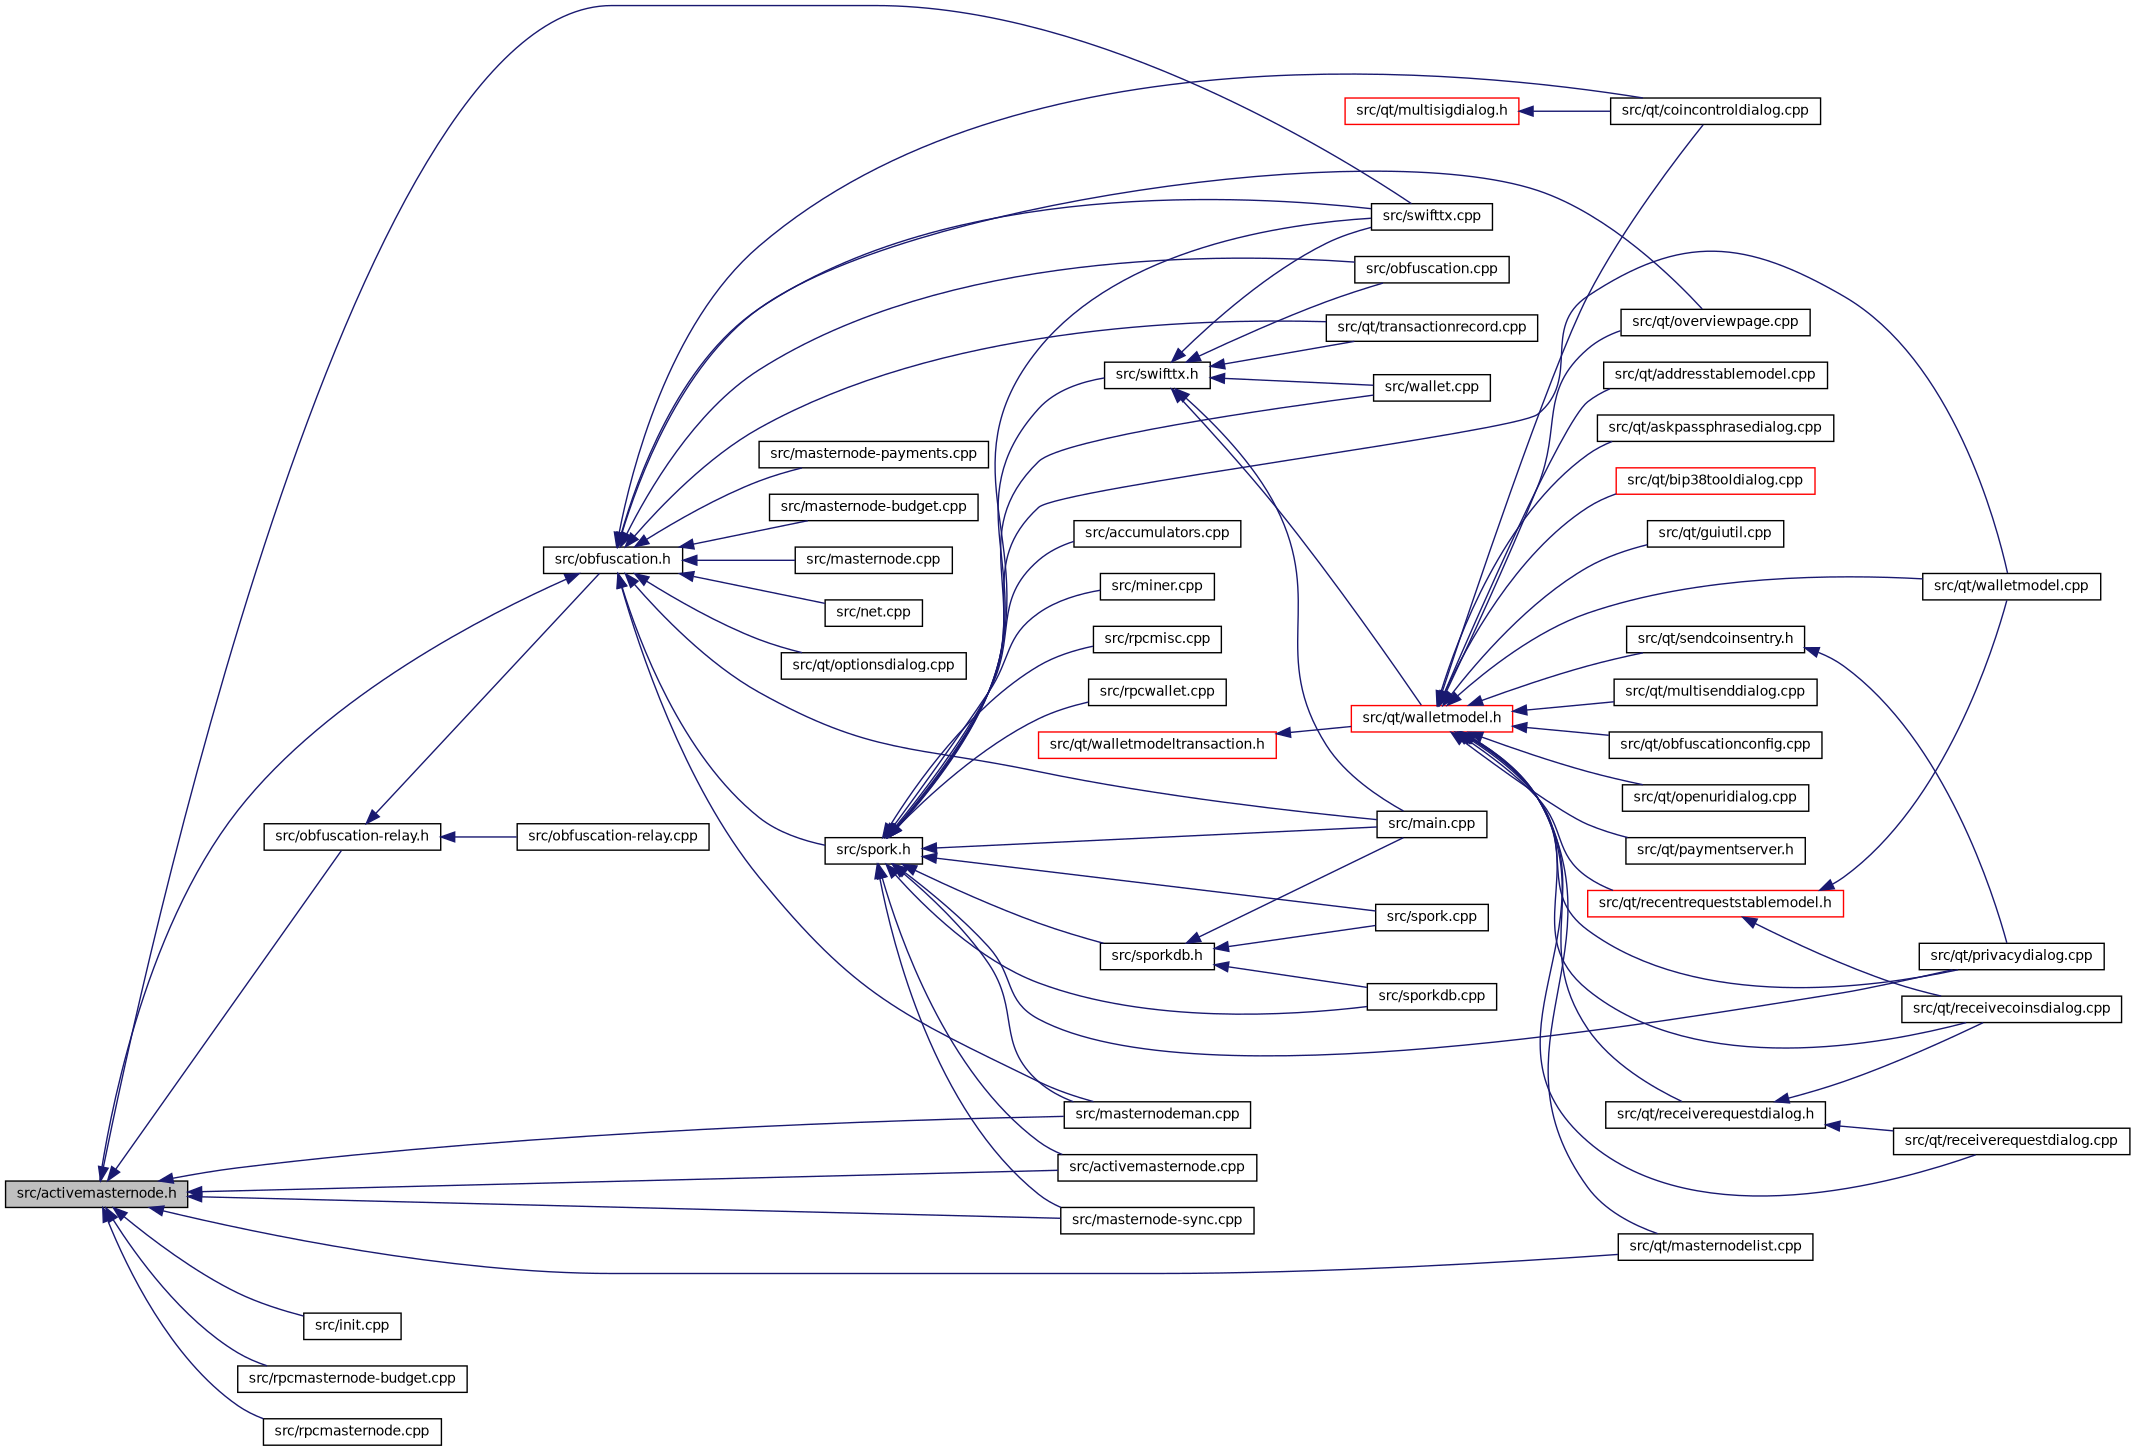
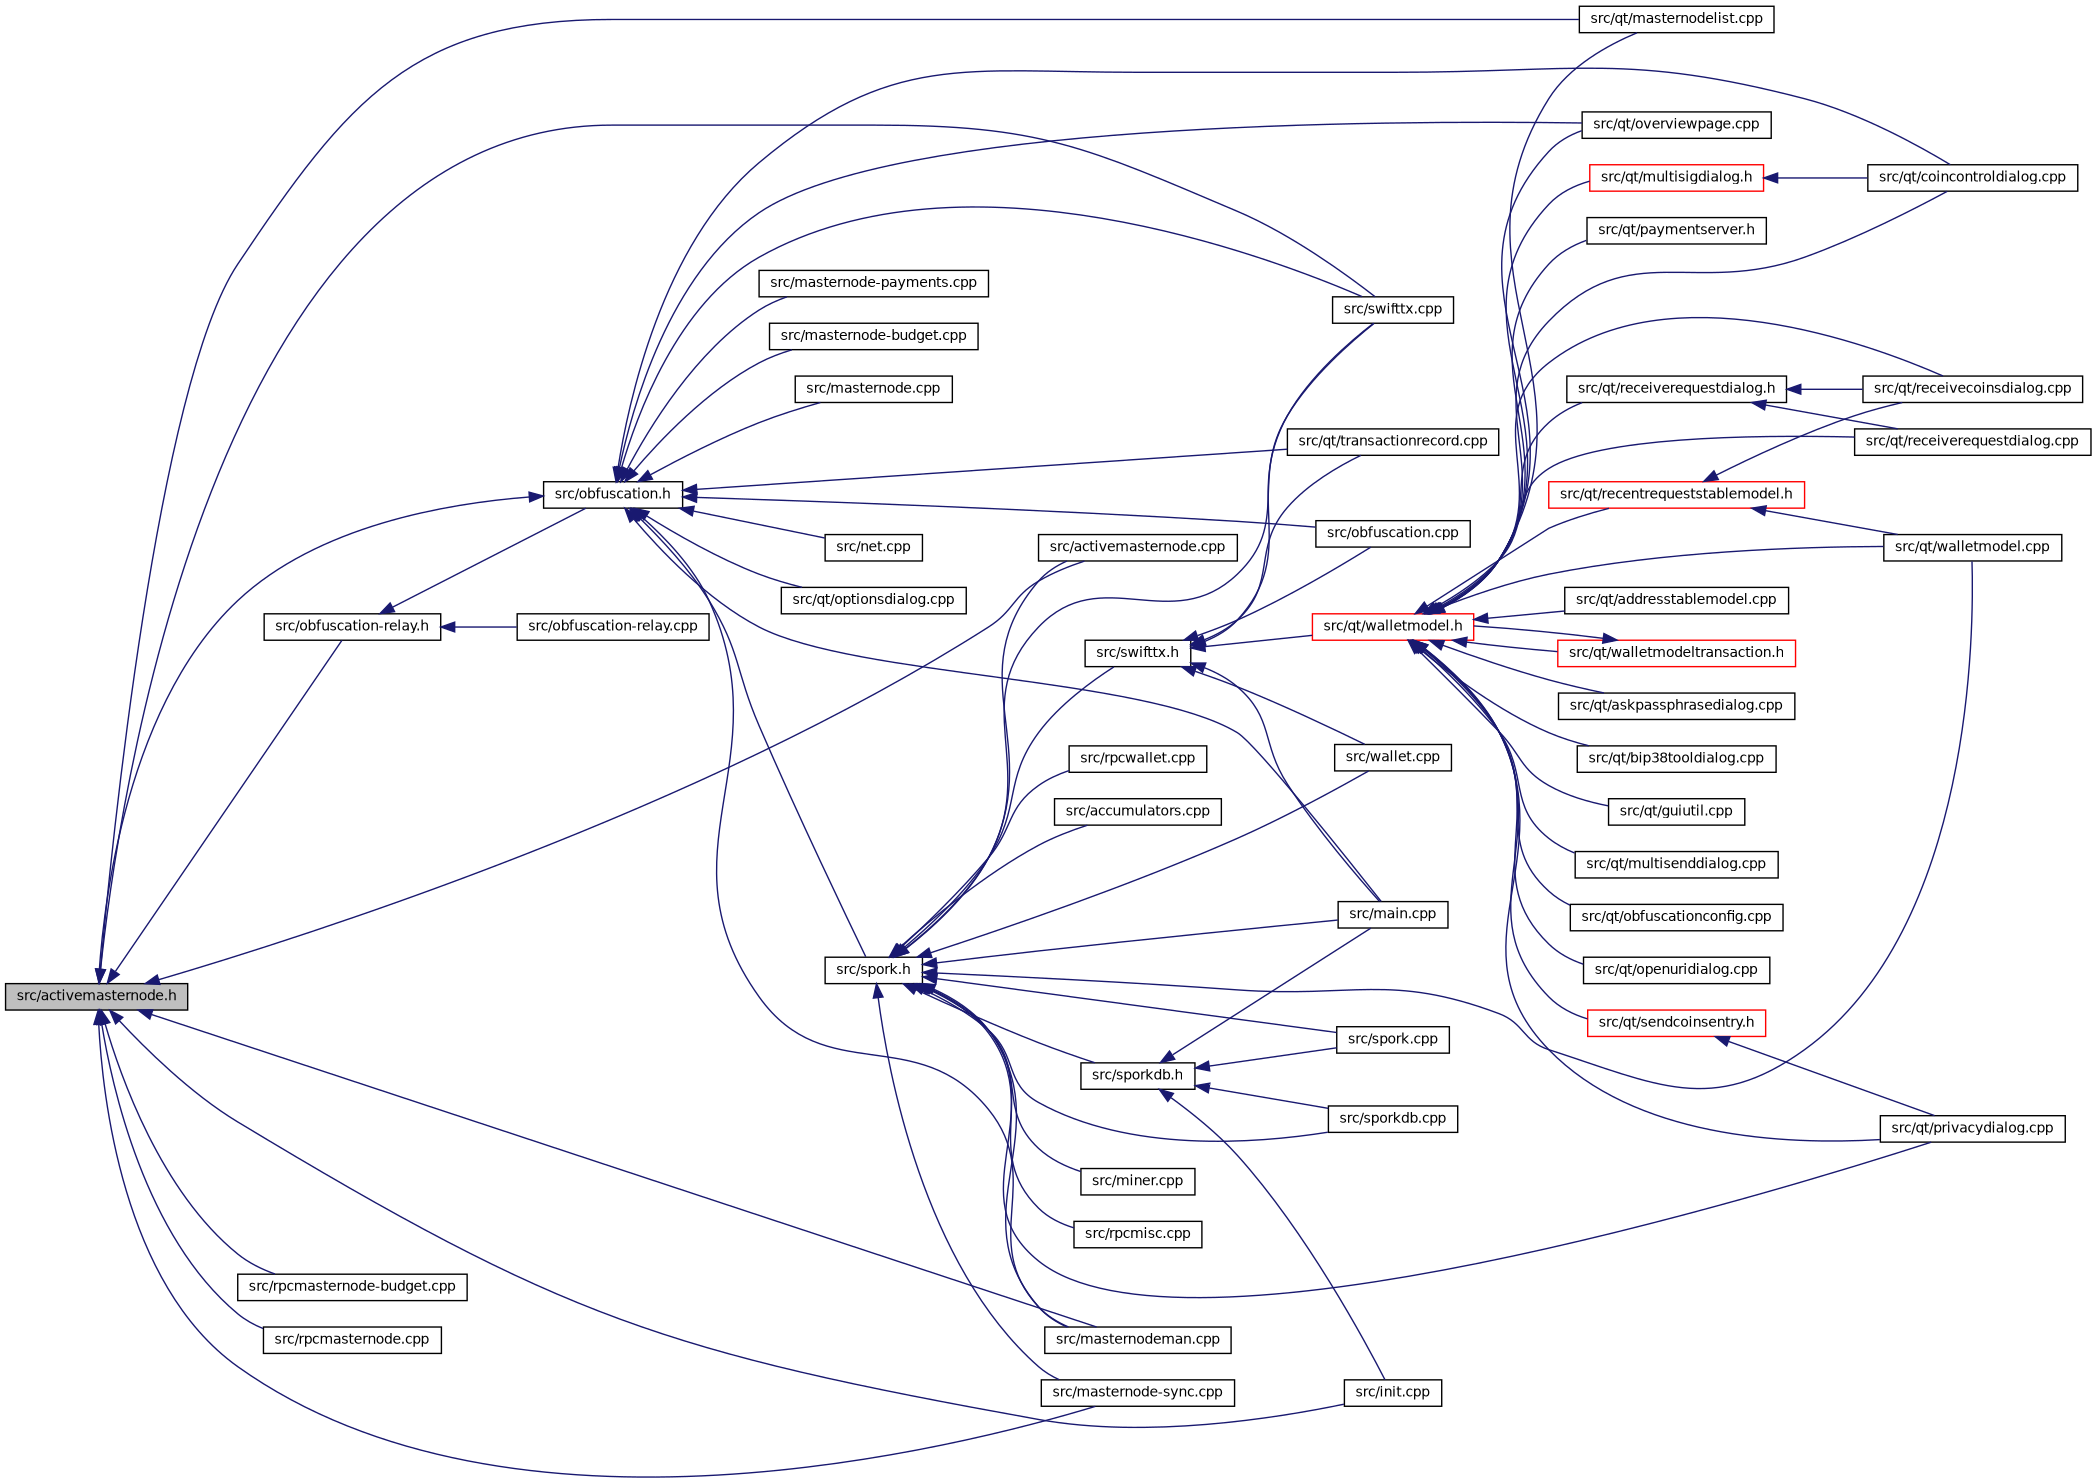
none -> (1519, 393)
(1716, 481) -> (1677, 759)
(1716, 640) -> (1677, 1023)
none -> (1512, 647)
none -> (1293, 1227)
